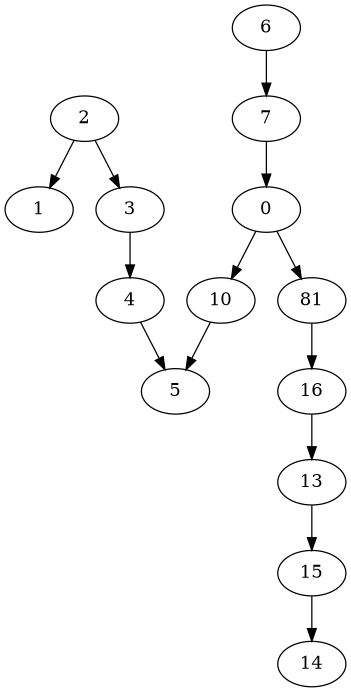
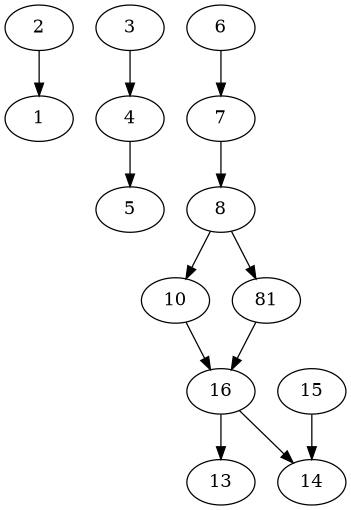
(104, 158) -> none
(266, 210) -> (221, 210)
(201, 340) -> (195, 340)
none -> (262, 432)
(312, 522) -> none
